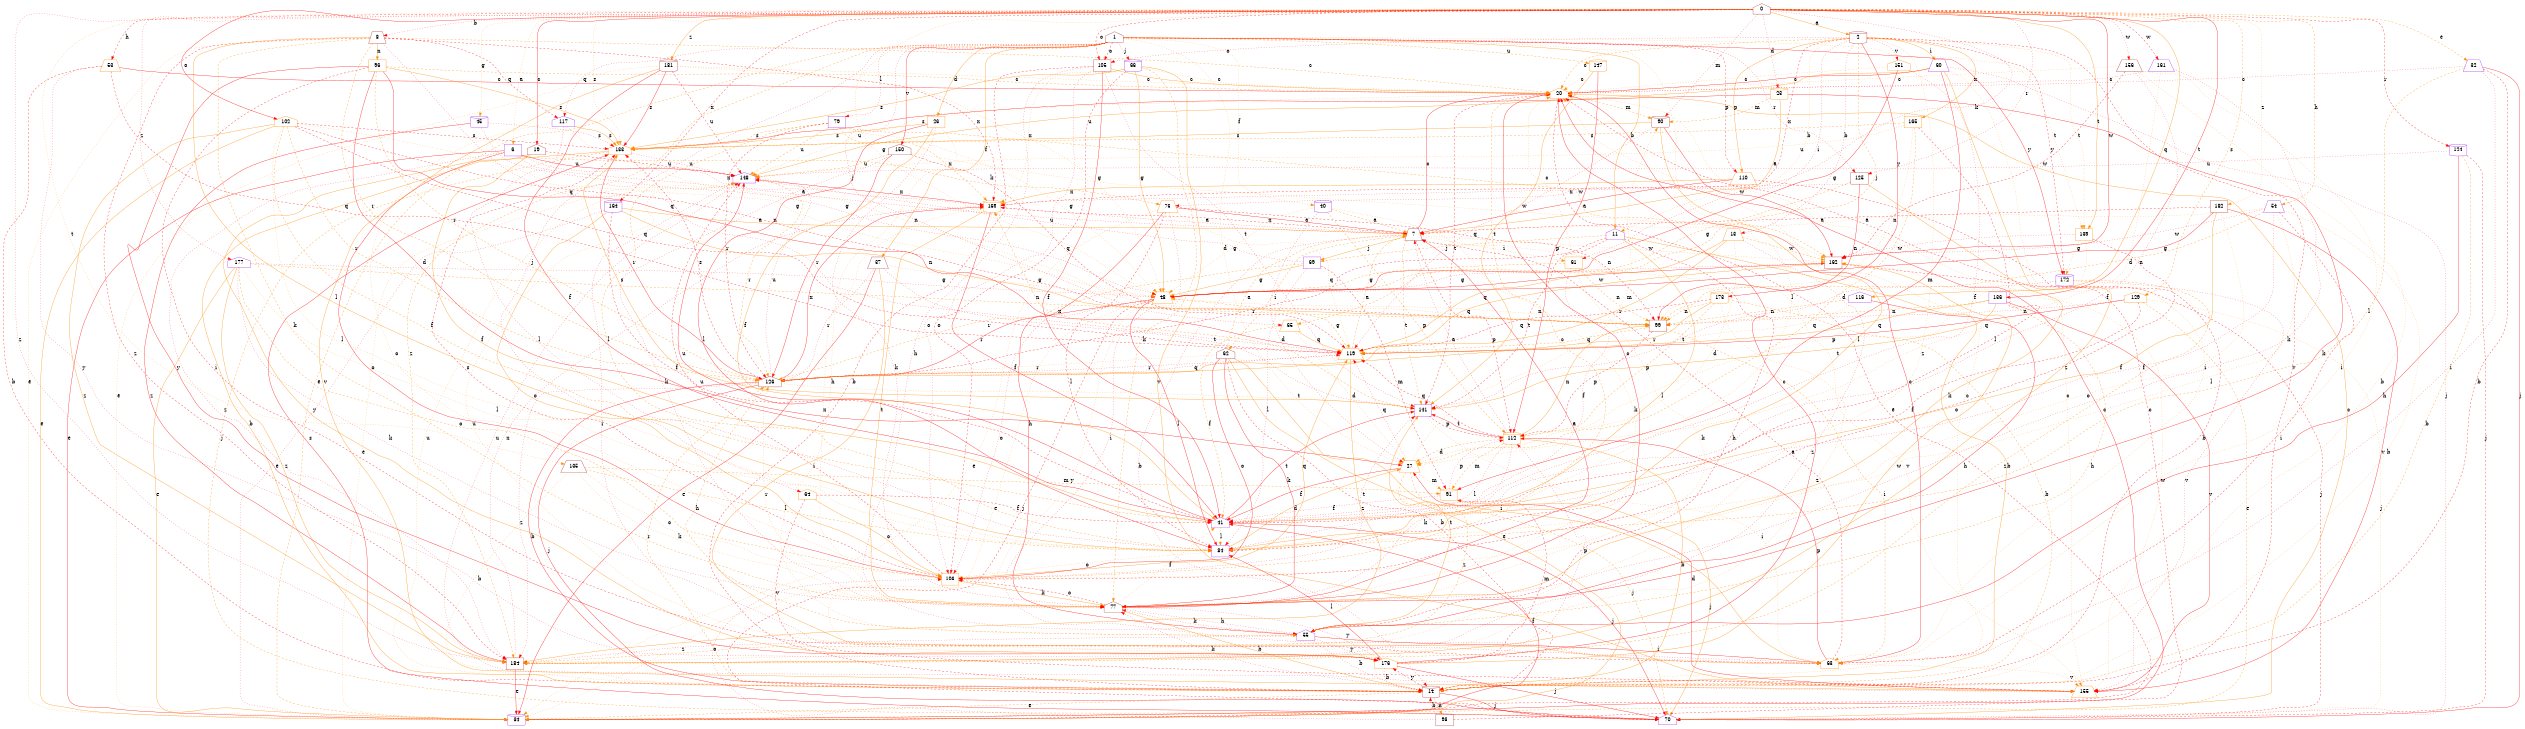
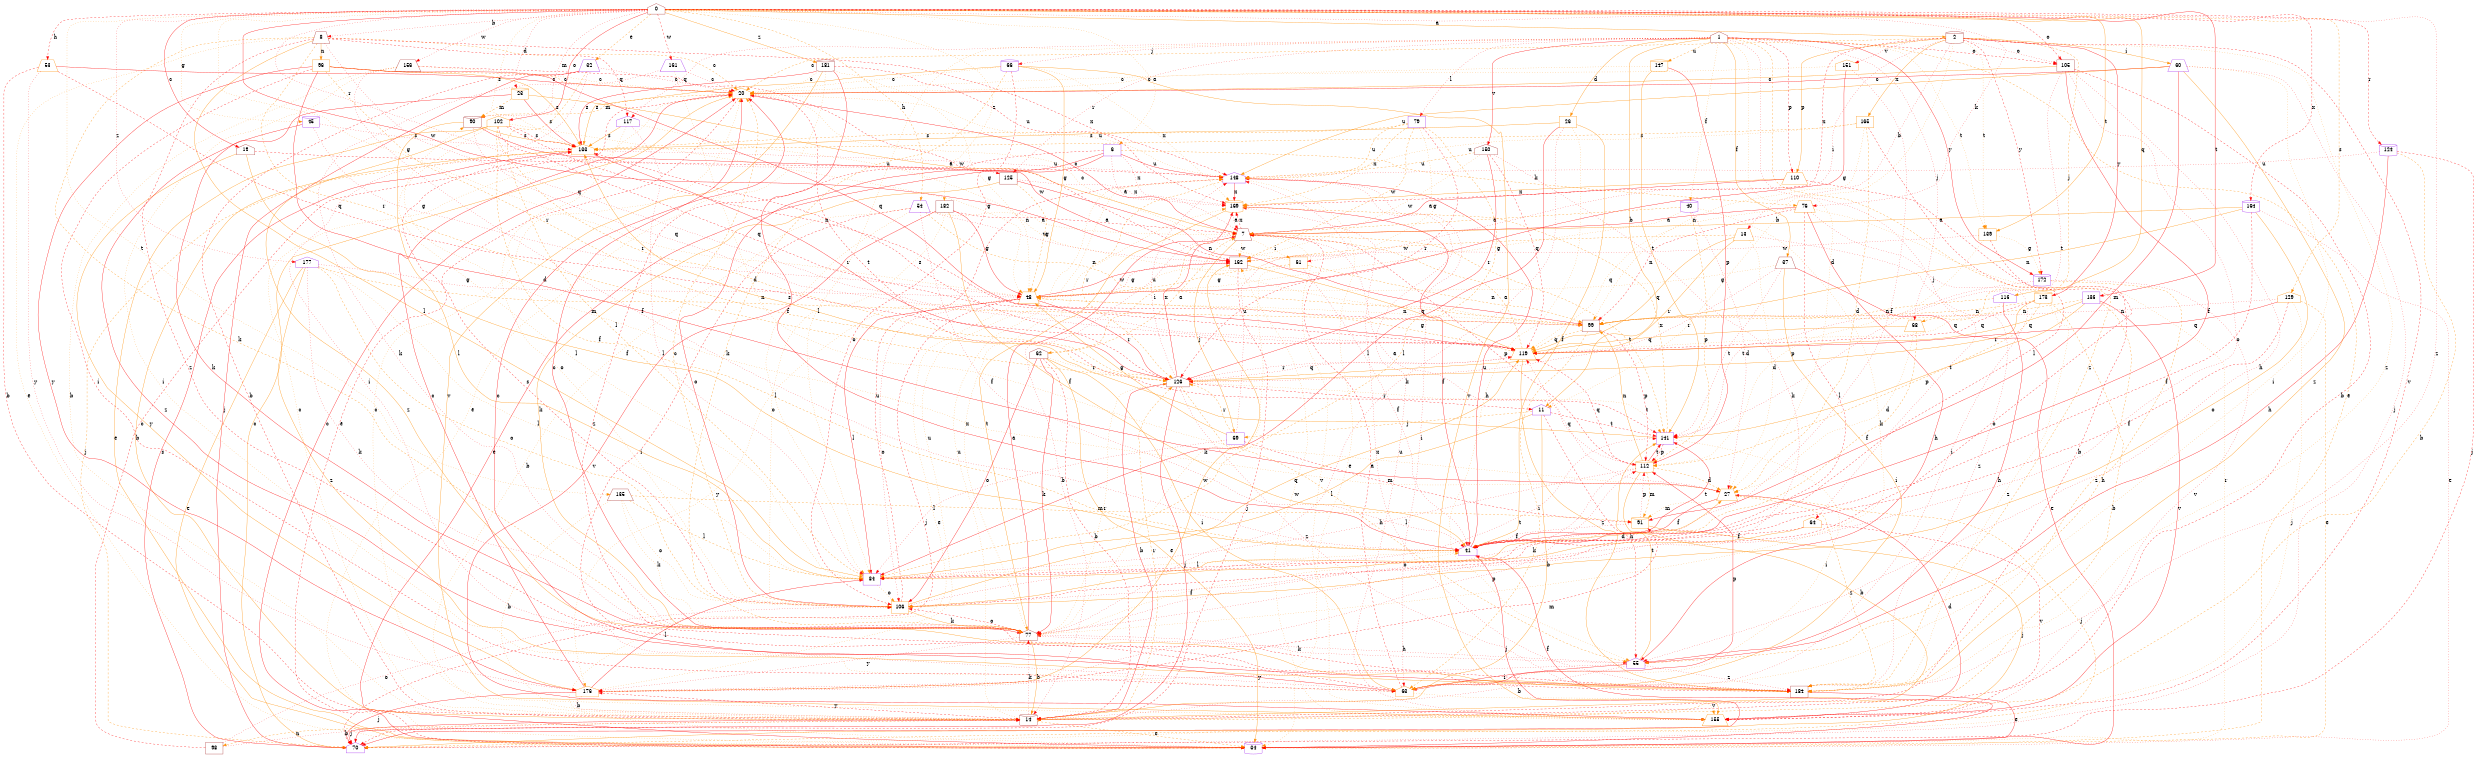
(1201, 321) -> (1359, 397)
(1290, 326) -> (1915, 326)
(180, 362) -> (883, 625)
(974, 467) -> (2226, 481)
